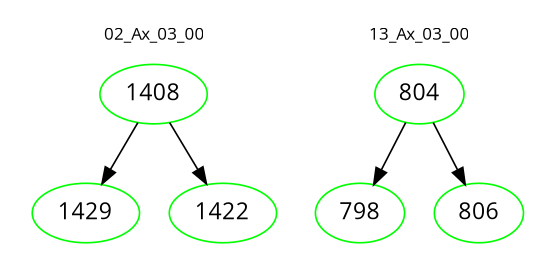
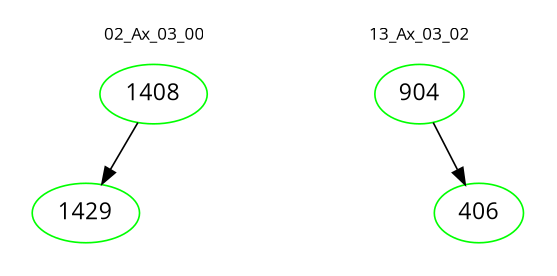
(419, 36) -> (419, 36)
(419, 94) -> (419, 94)
(223, 213) -> none
(360, 213) -> none
(479, 213) -> (479, 213)
